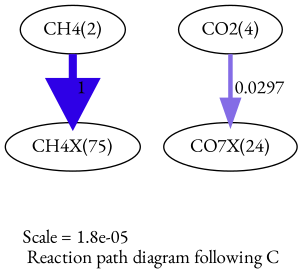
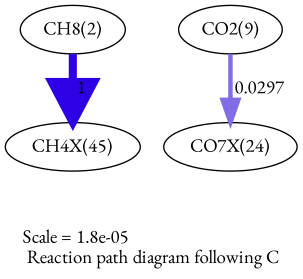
(73, 30) -> (73, 30)
(230, 30) -> (230, 30)
(73, 147) -> (73, 147)
